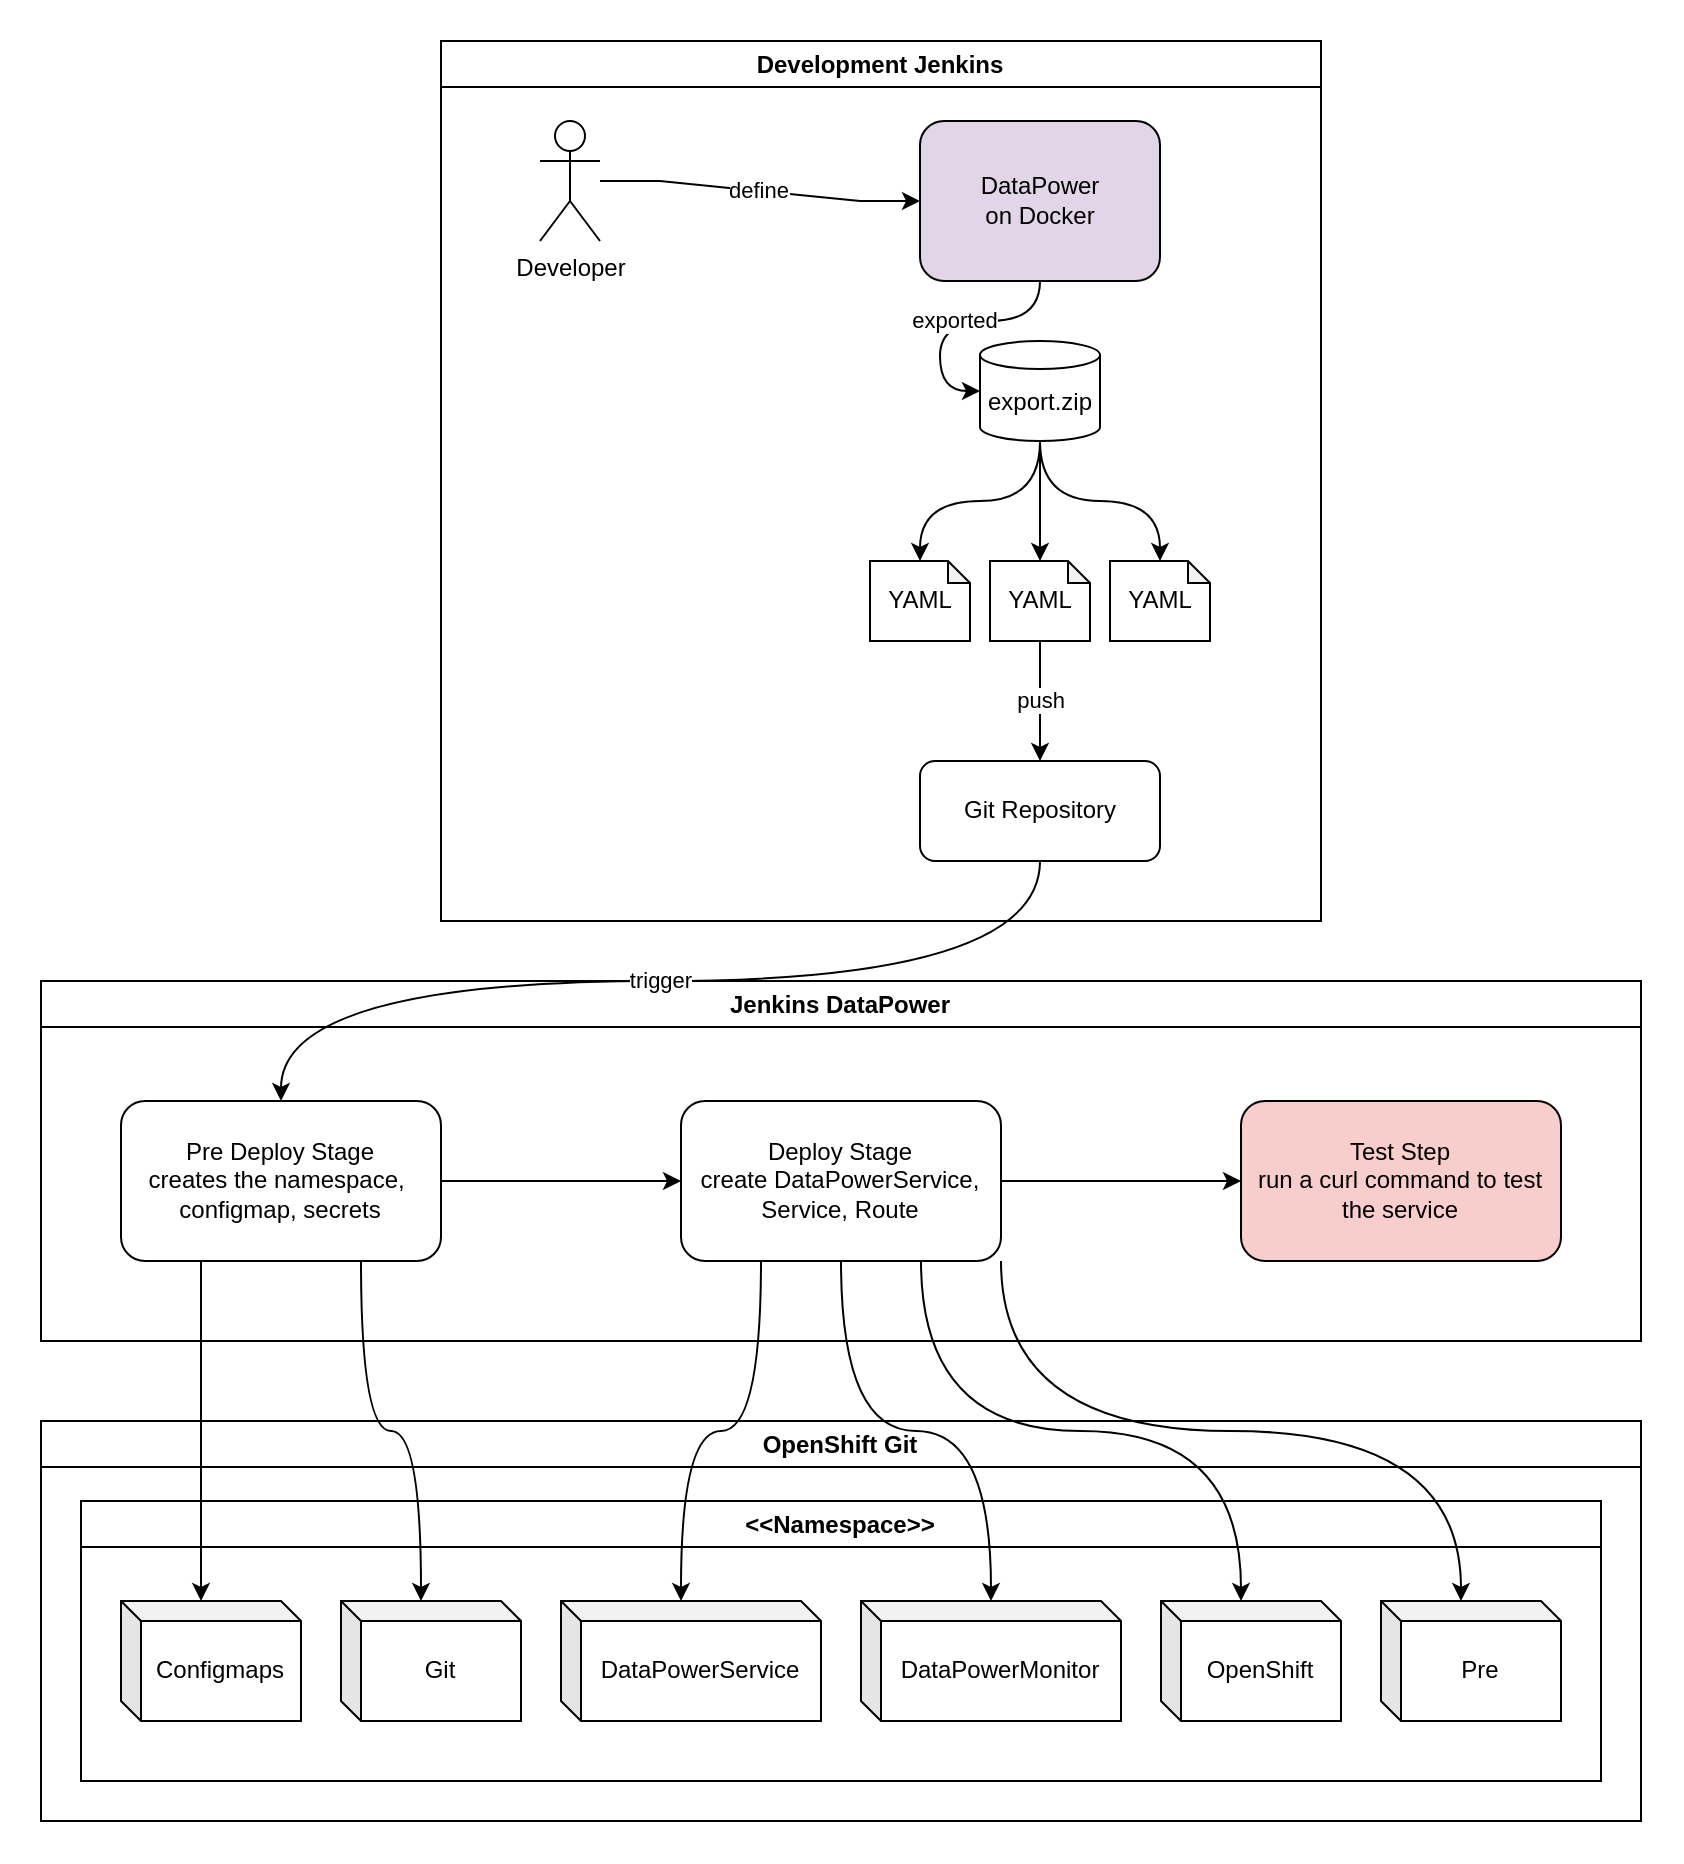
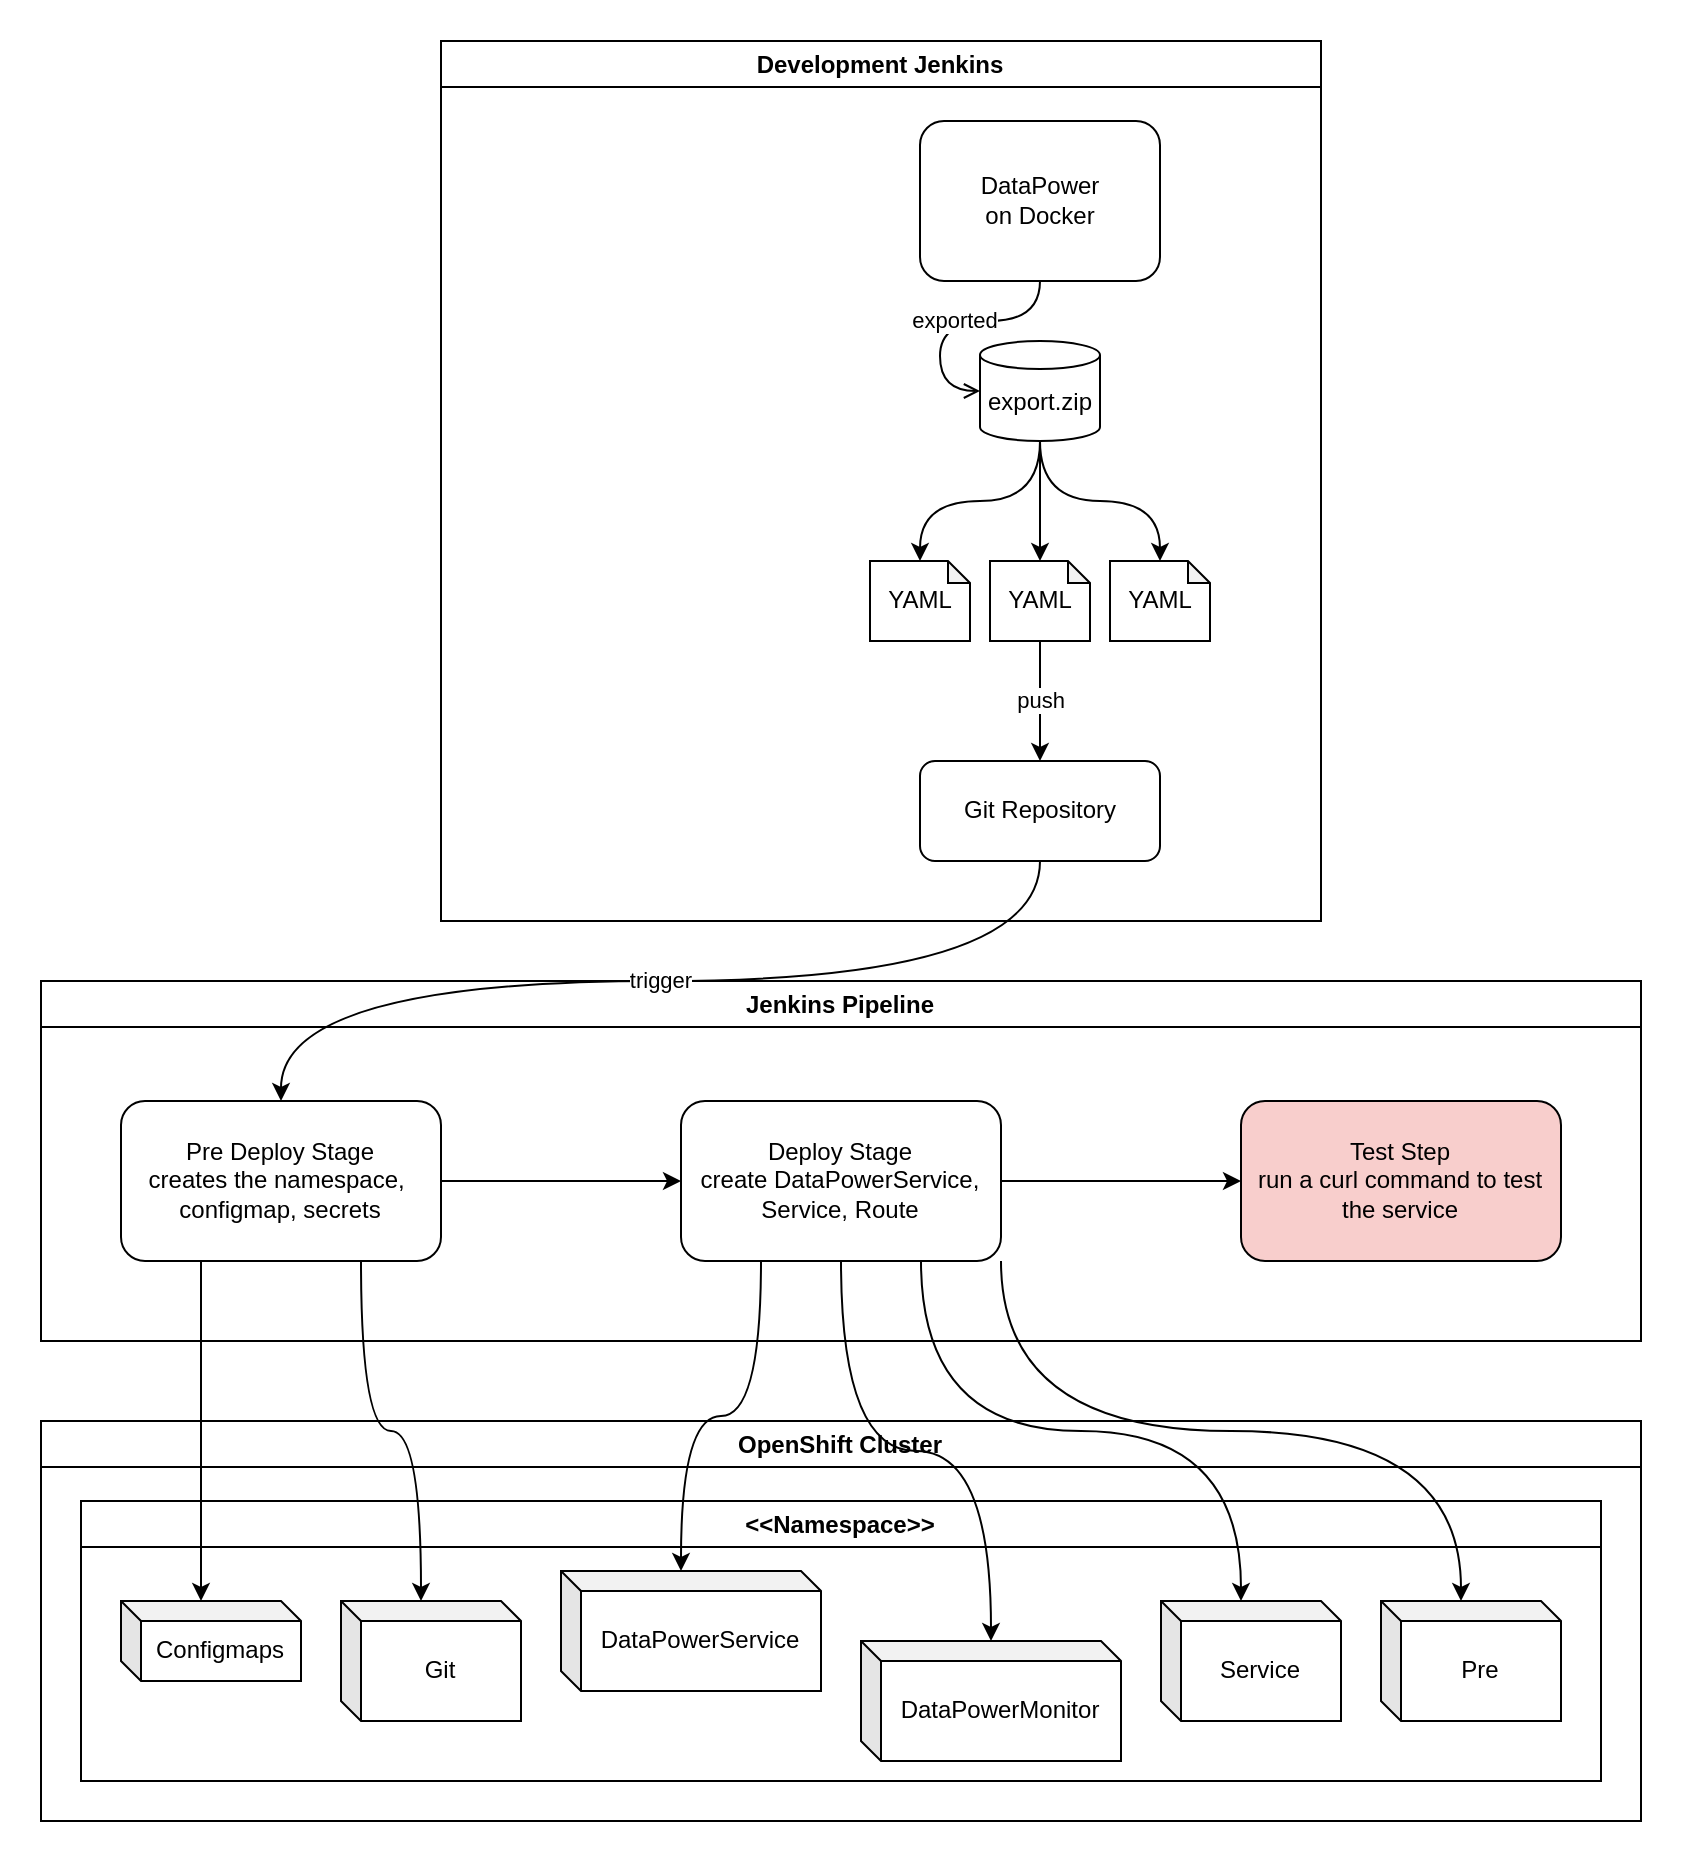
(570, 181) -> none
(753, 190) -> none
(1040, 201) -> (1040, 201)
(950, 385) -> (953, 385)
(840, 1005) -> (840, 1005)
(840, 1445) -> (840, 1445)
(211, 1661) -> (211, 1641)
(691, 1661) -> (691, 1631)
(991, 1661) -> (991, 1701)
(1261, 1671) -> (1261, 1671)
